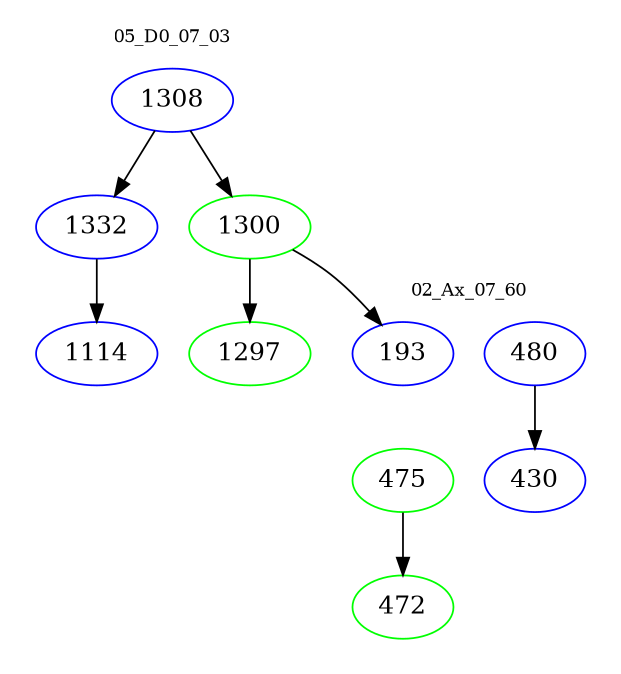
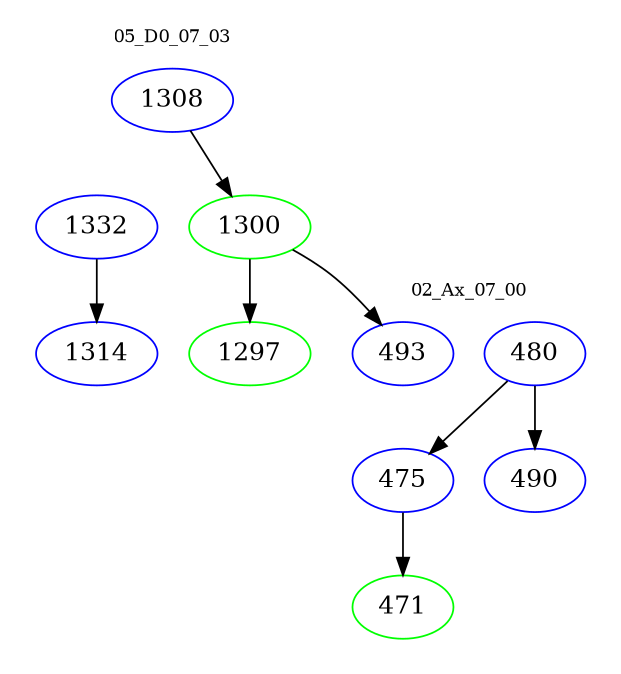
(140, 156) -> none
(469, 291) -> (469, 291)
(97, 354) -> (97, 354)
(403, 354) -> (403, 354)
none -> (475, 411)
(403, 480) -> (403, 480)
(535, 480) -> (535, 480)
(403, 607) -> (403, 607)
